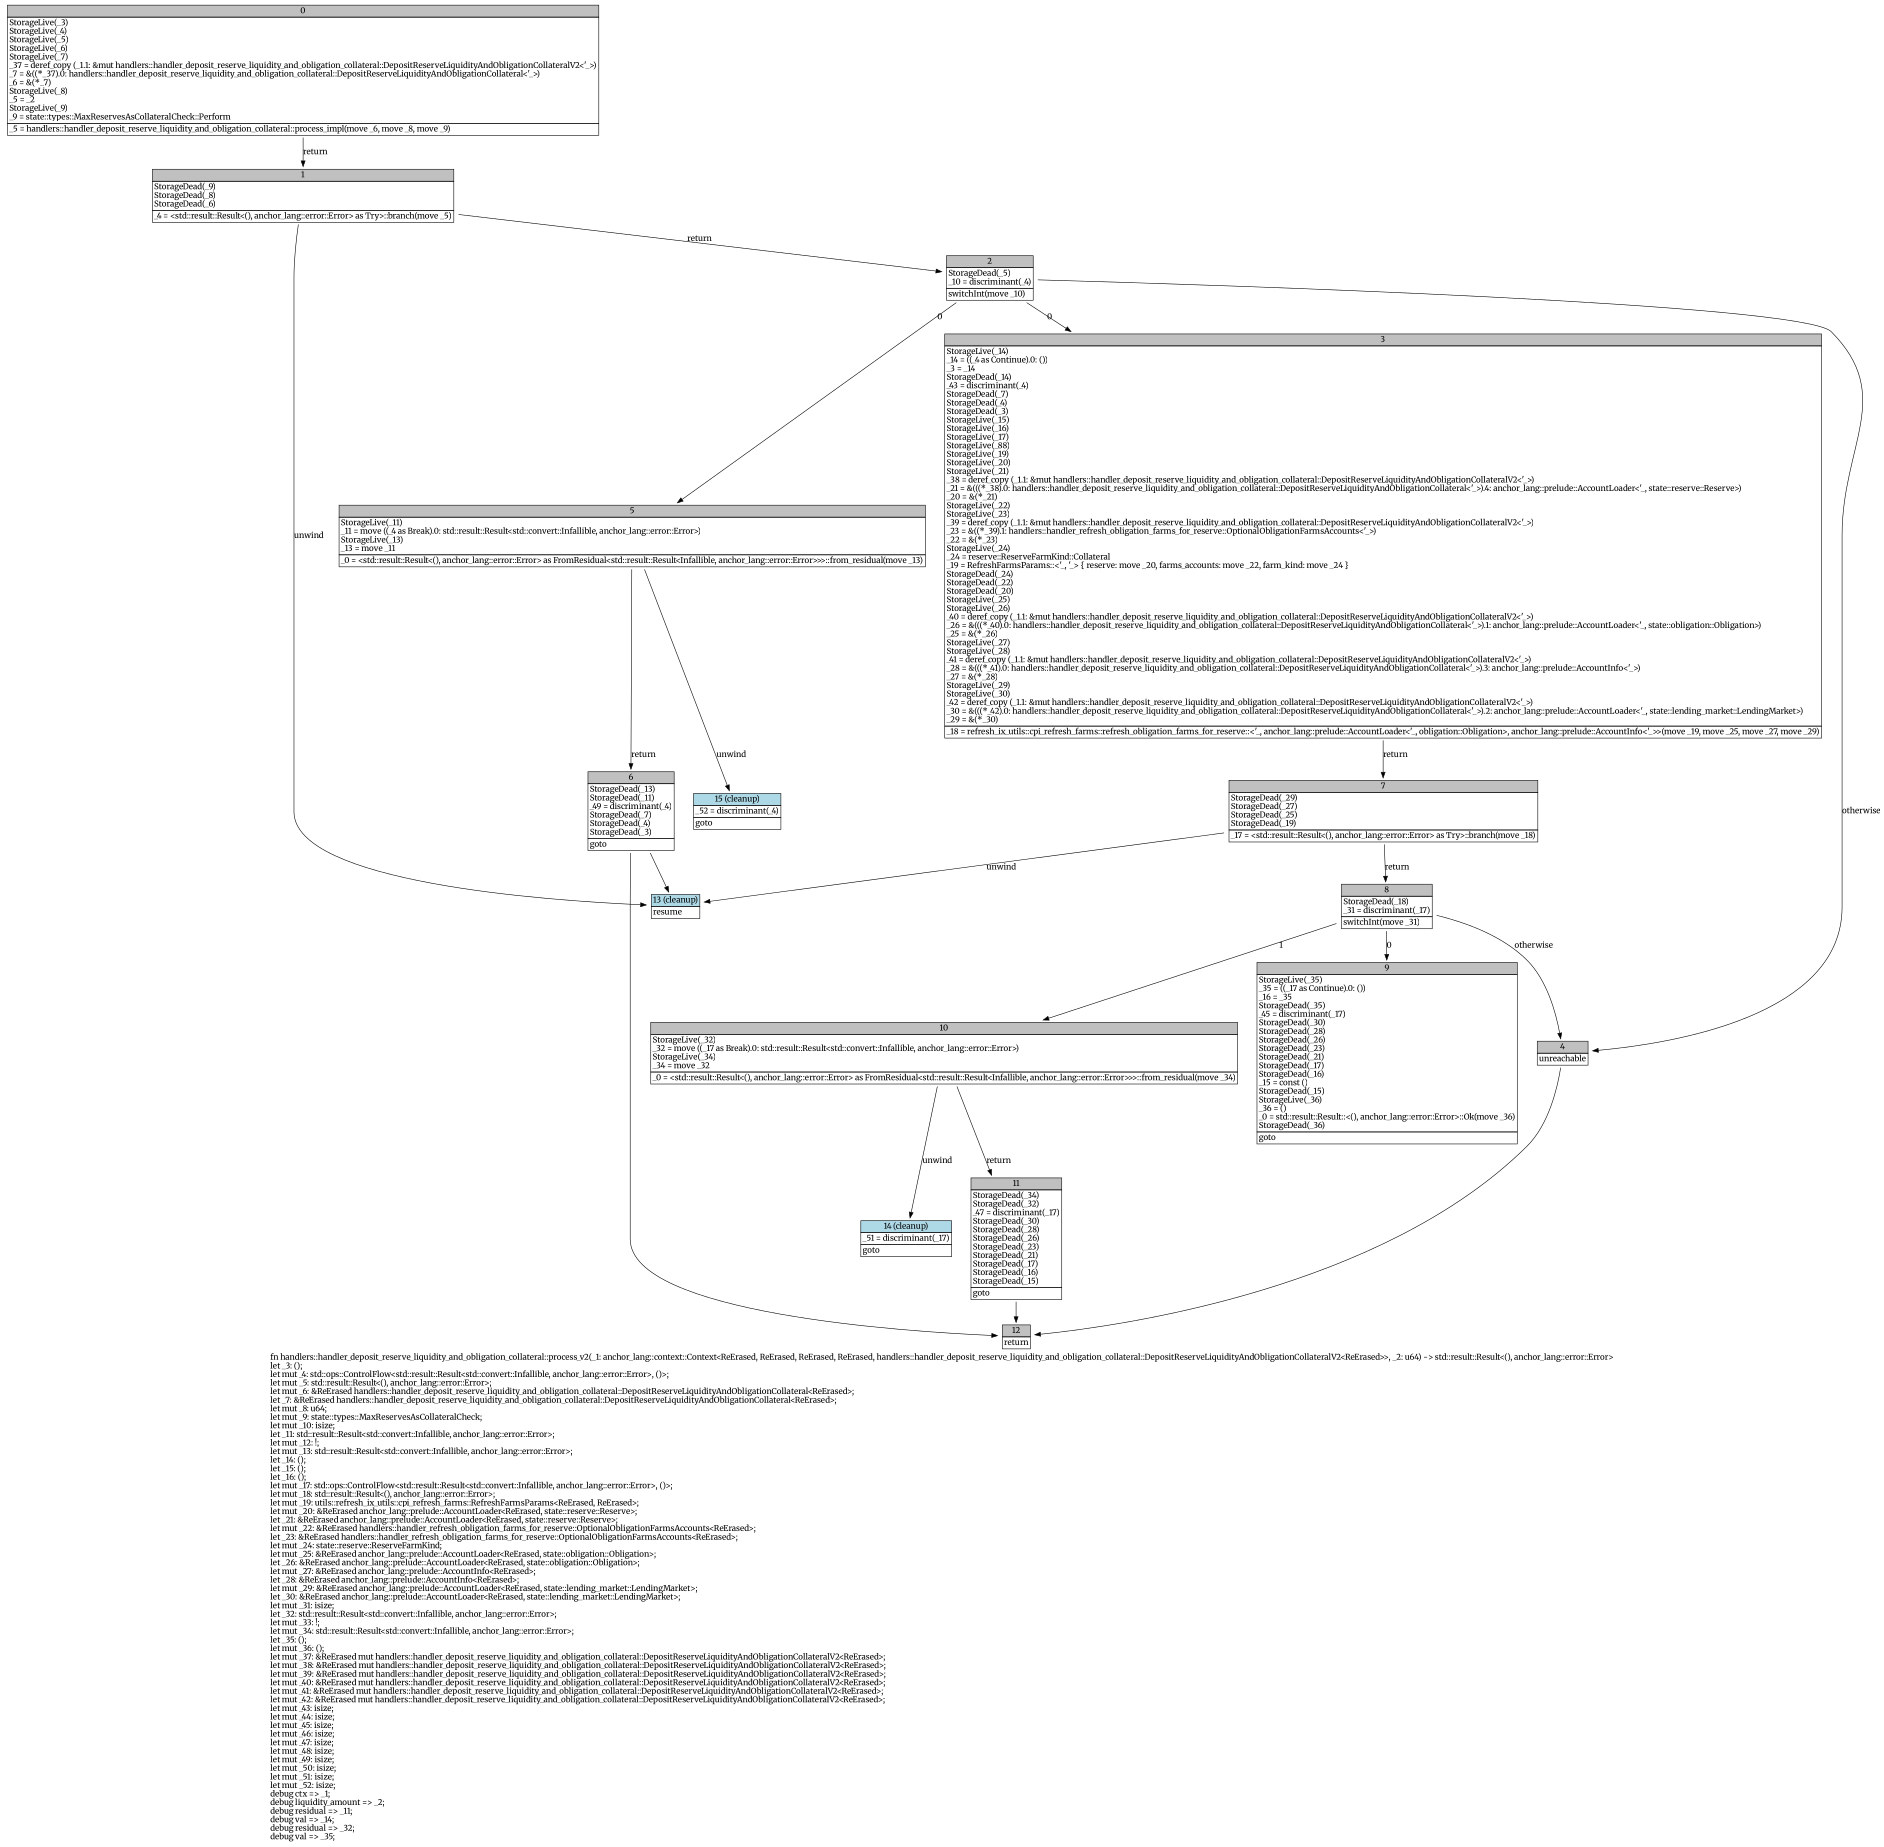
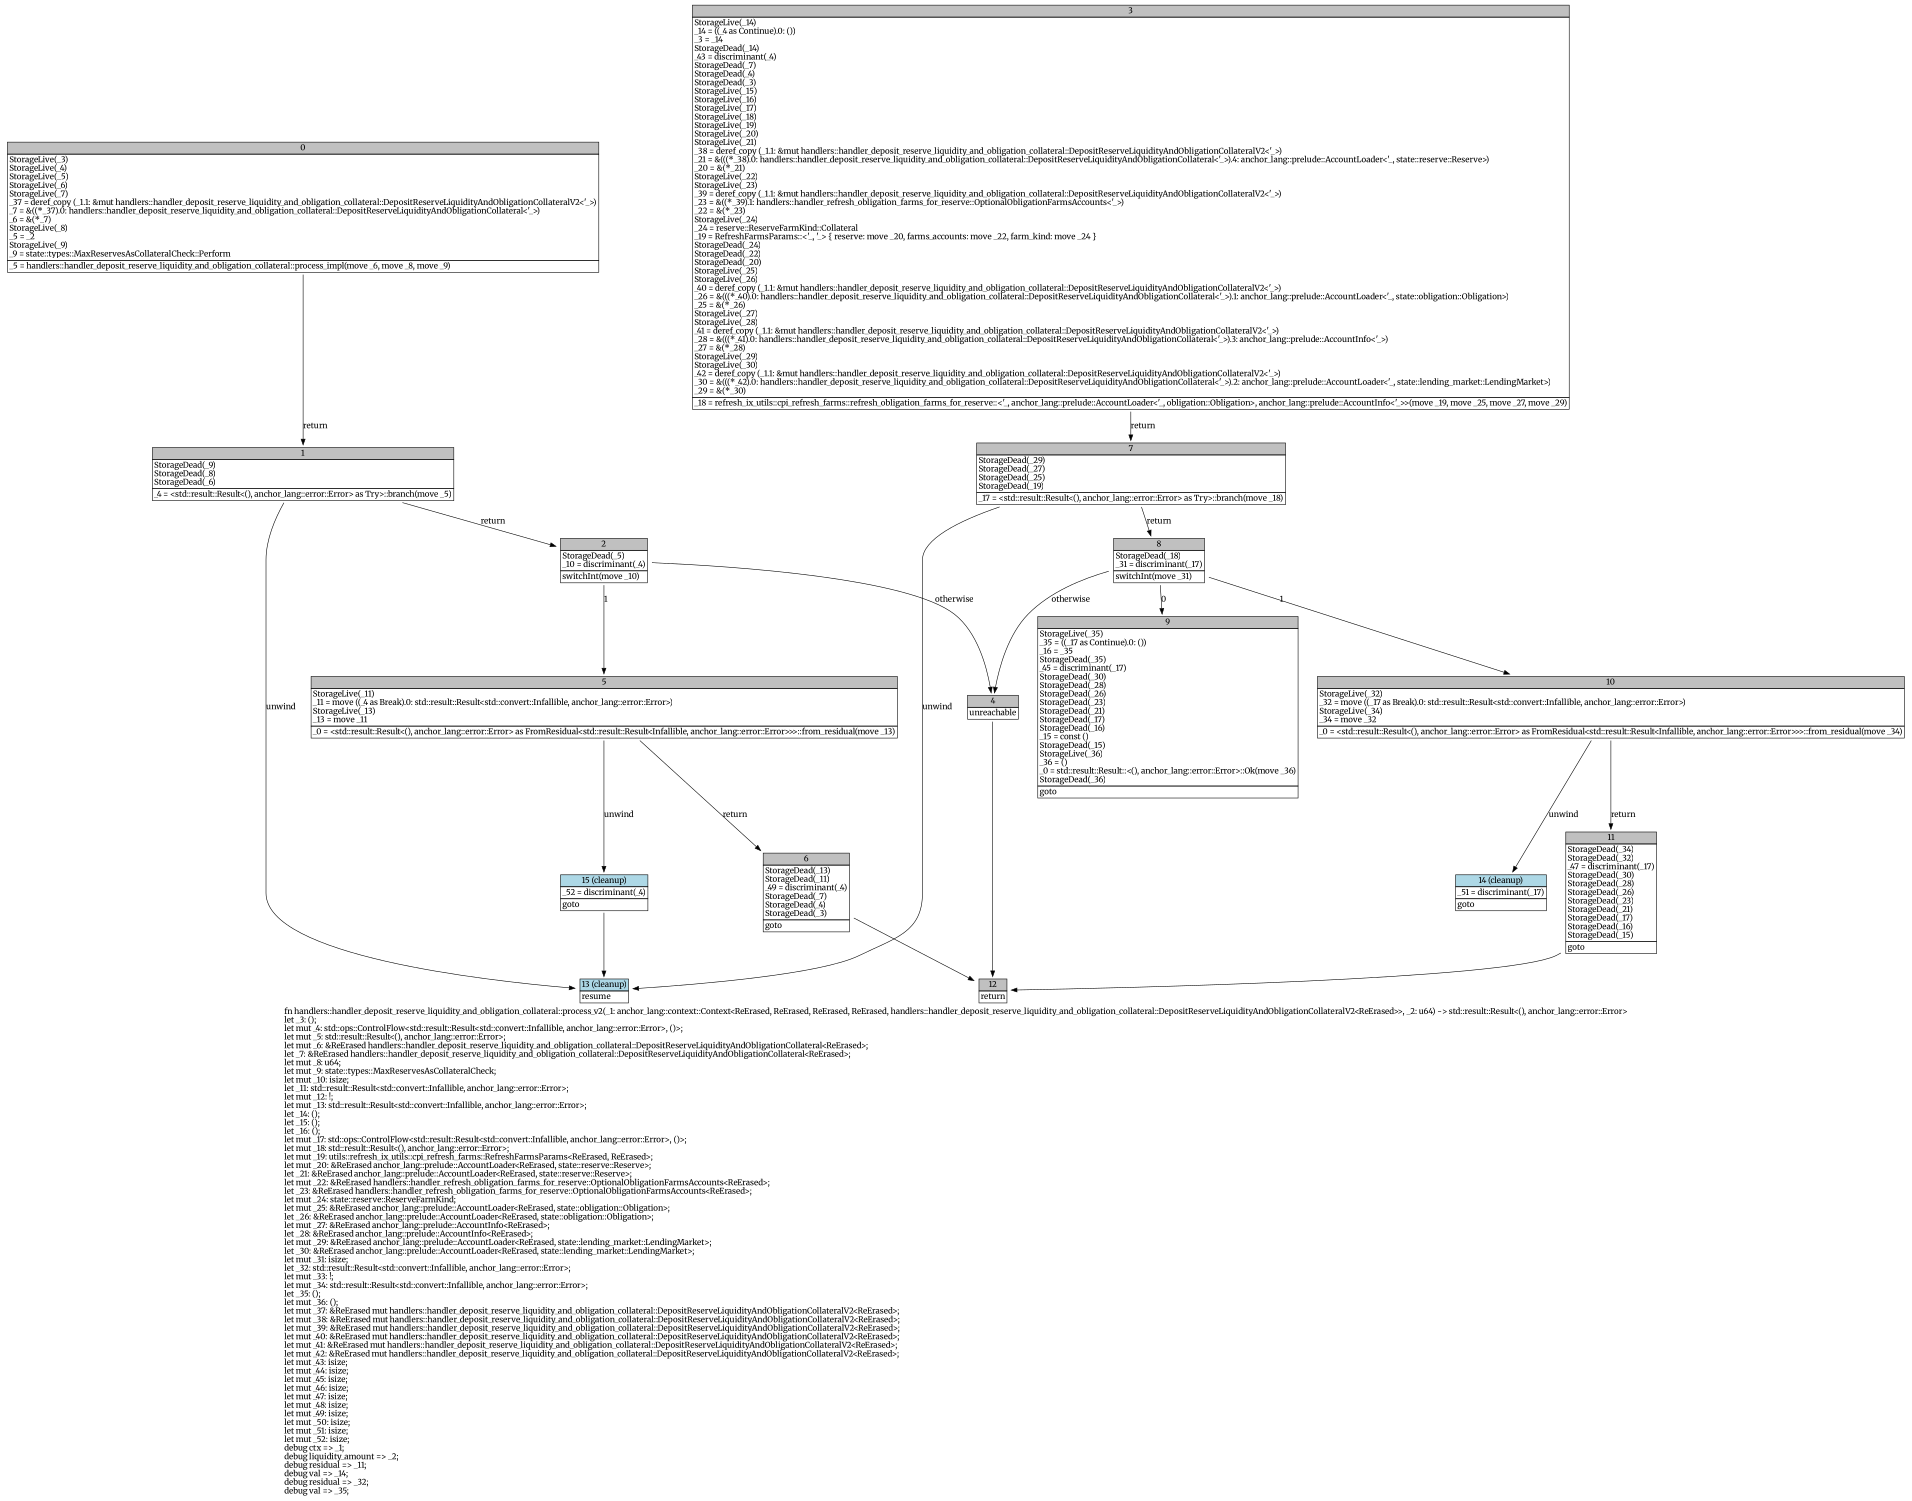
(1046, 316) -> none
(940, 317) -> (606, 600)
(978, 446) -> (726, 117)
(658, 870) -> (604, 942)
